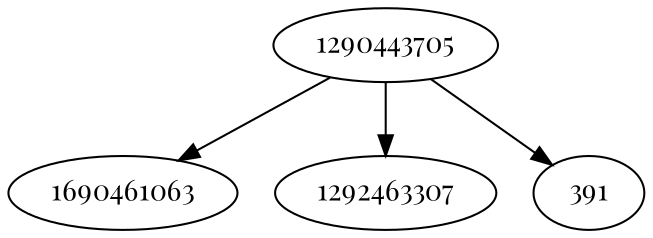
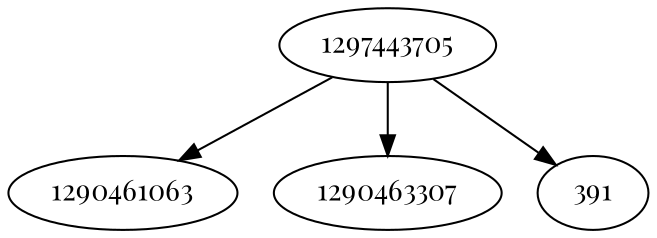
(386, 45) -> (388, 45)
(123, 193) -> (123, 193)
(386, 193) -> (388, 193)
